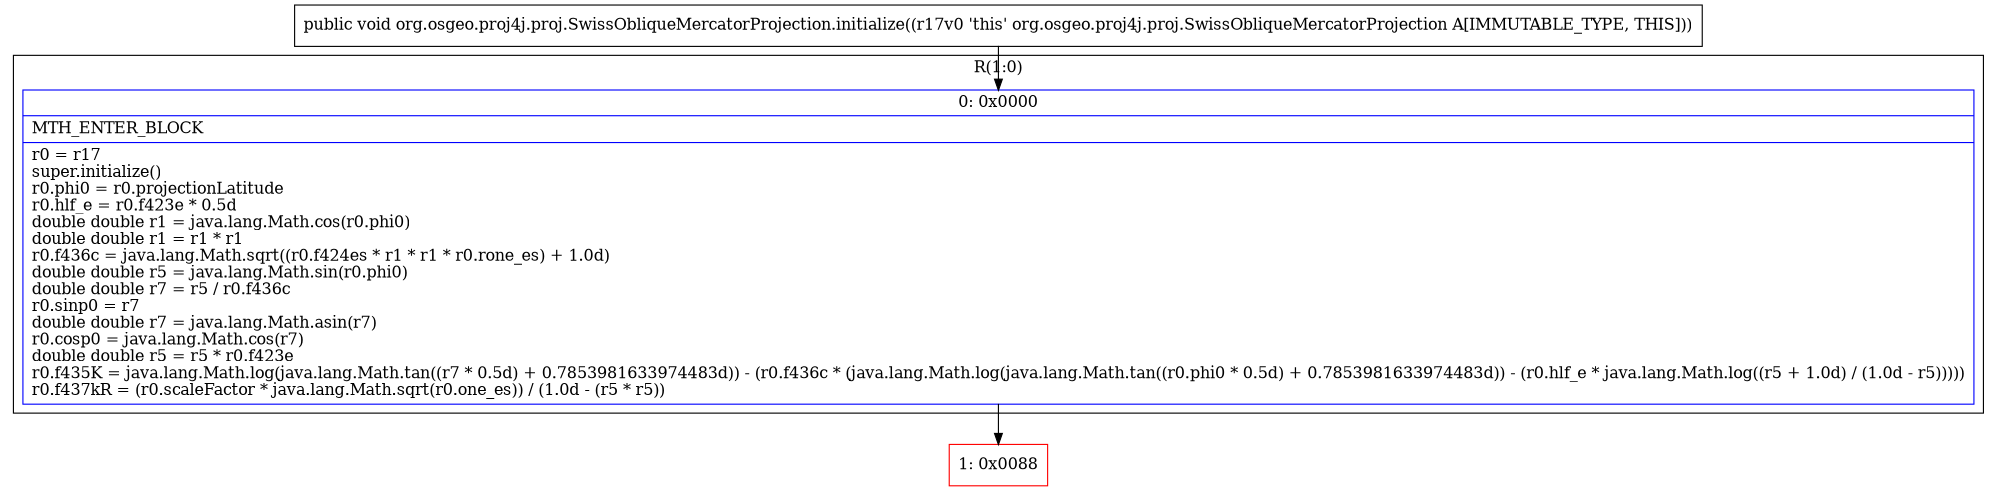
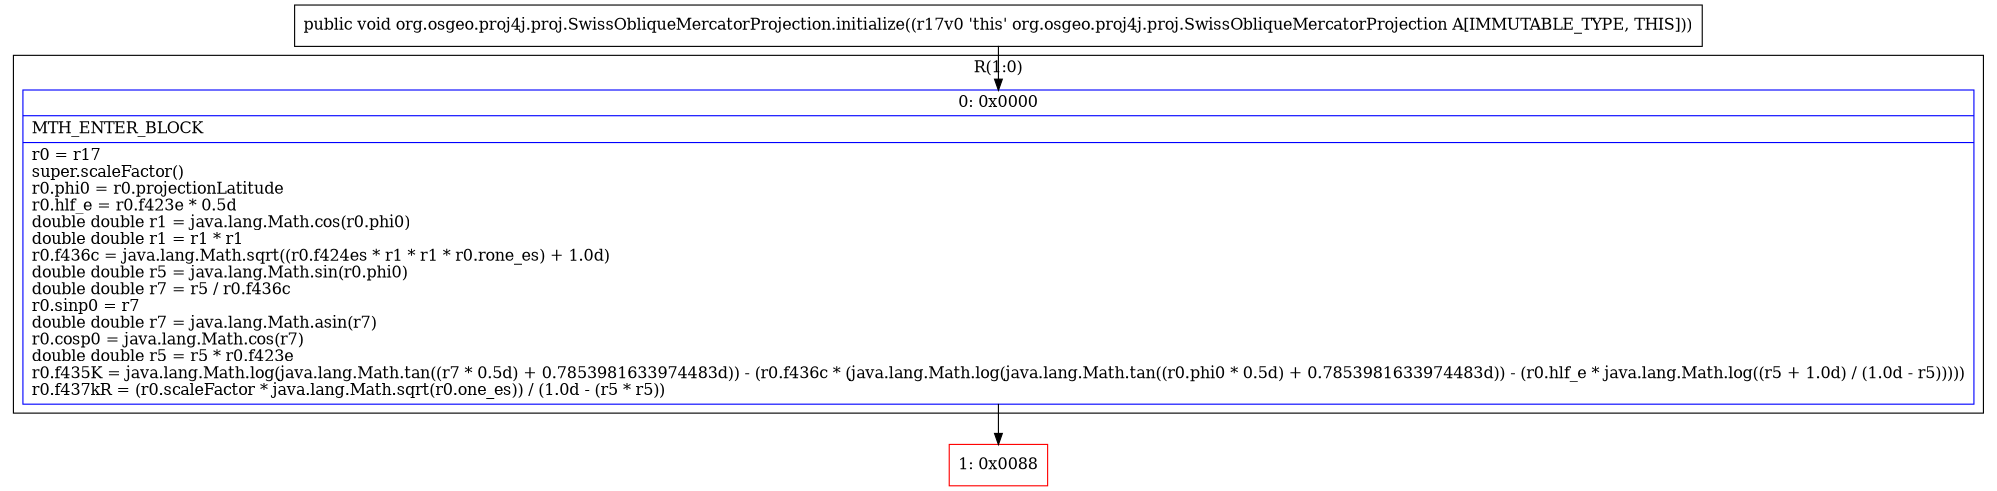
(97, 172) -> (108, 172)
